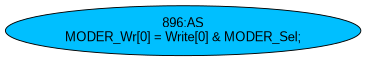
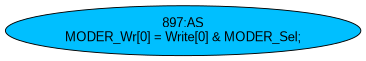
(183, 31) -> (183, 31)
